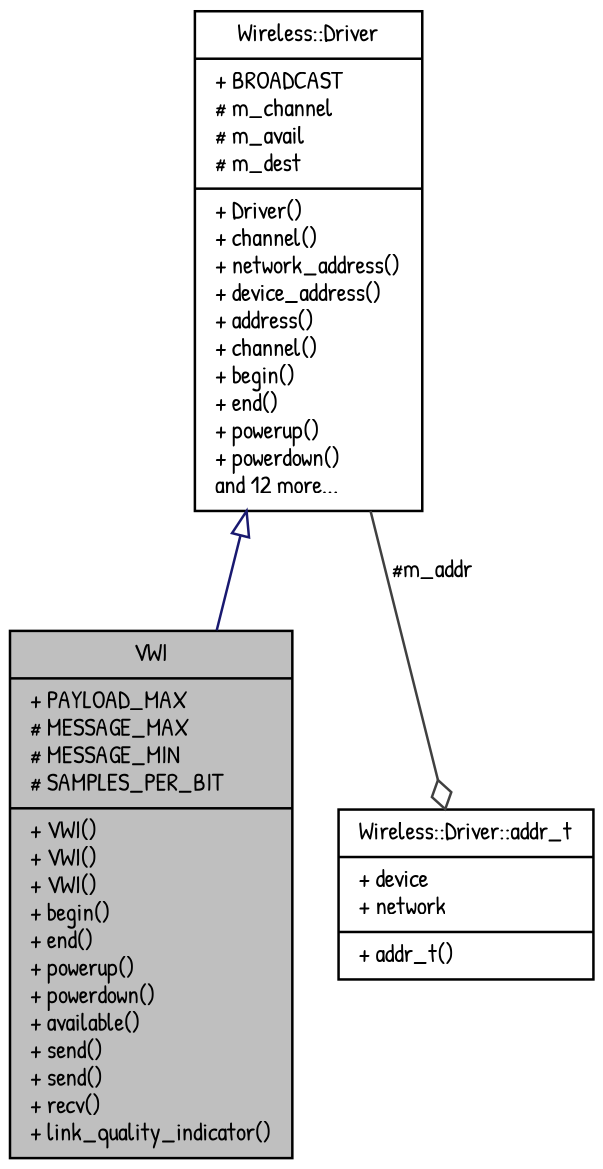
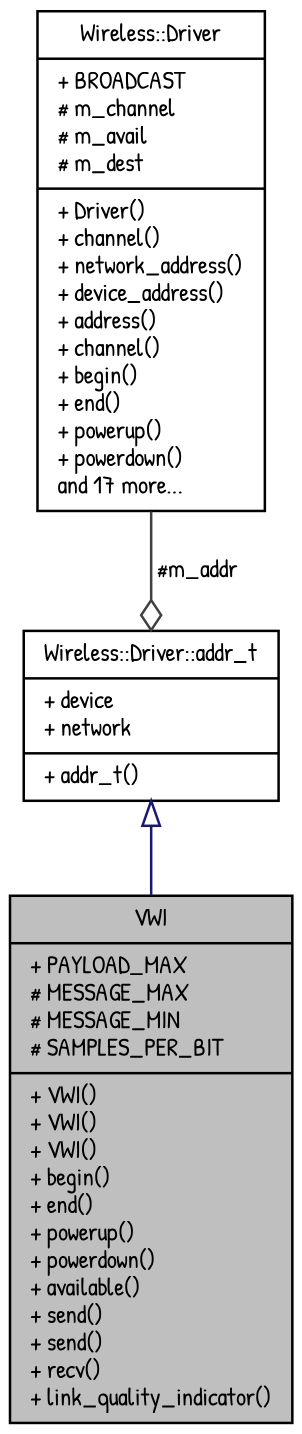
(277, 486) -> (121, 486)
(229, 583) -> (151, 861)
